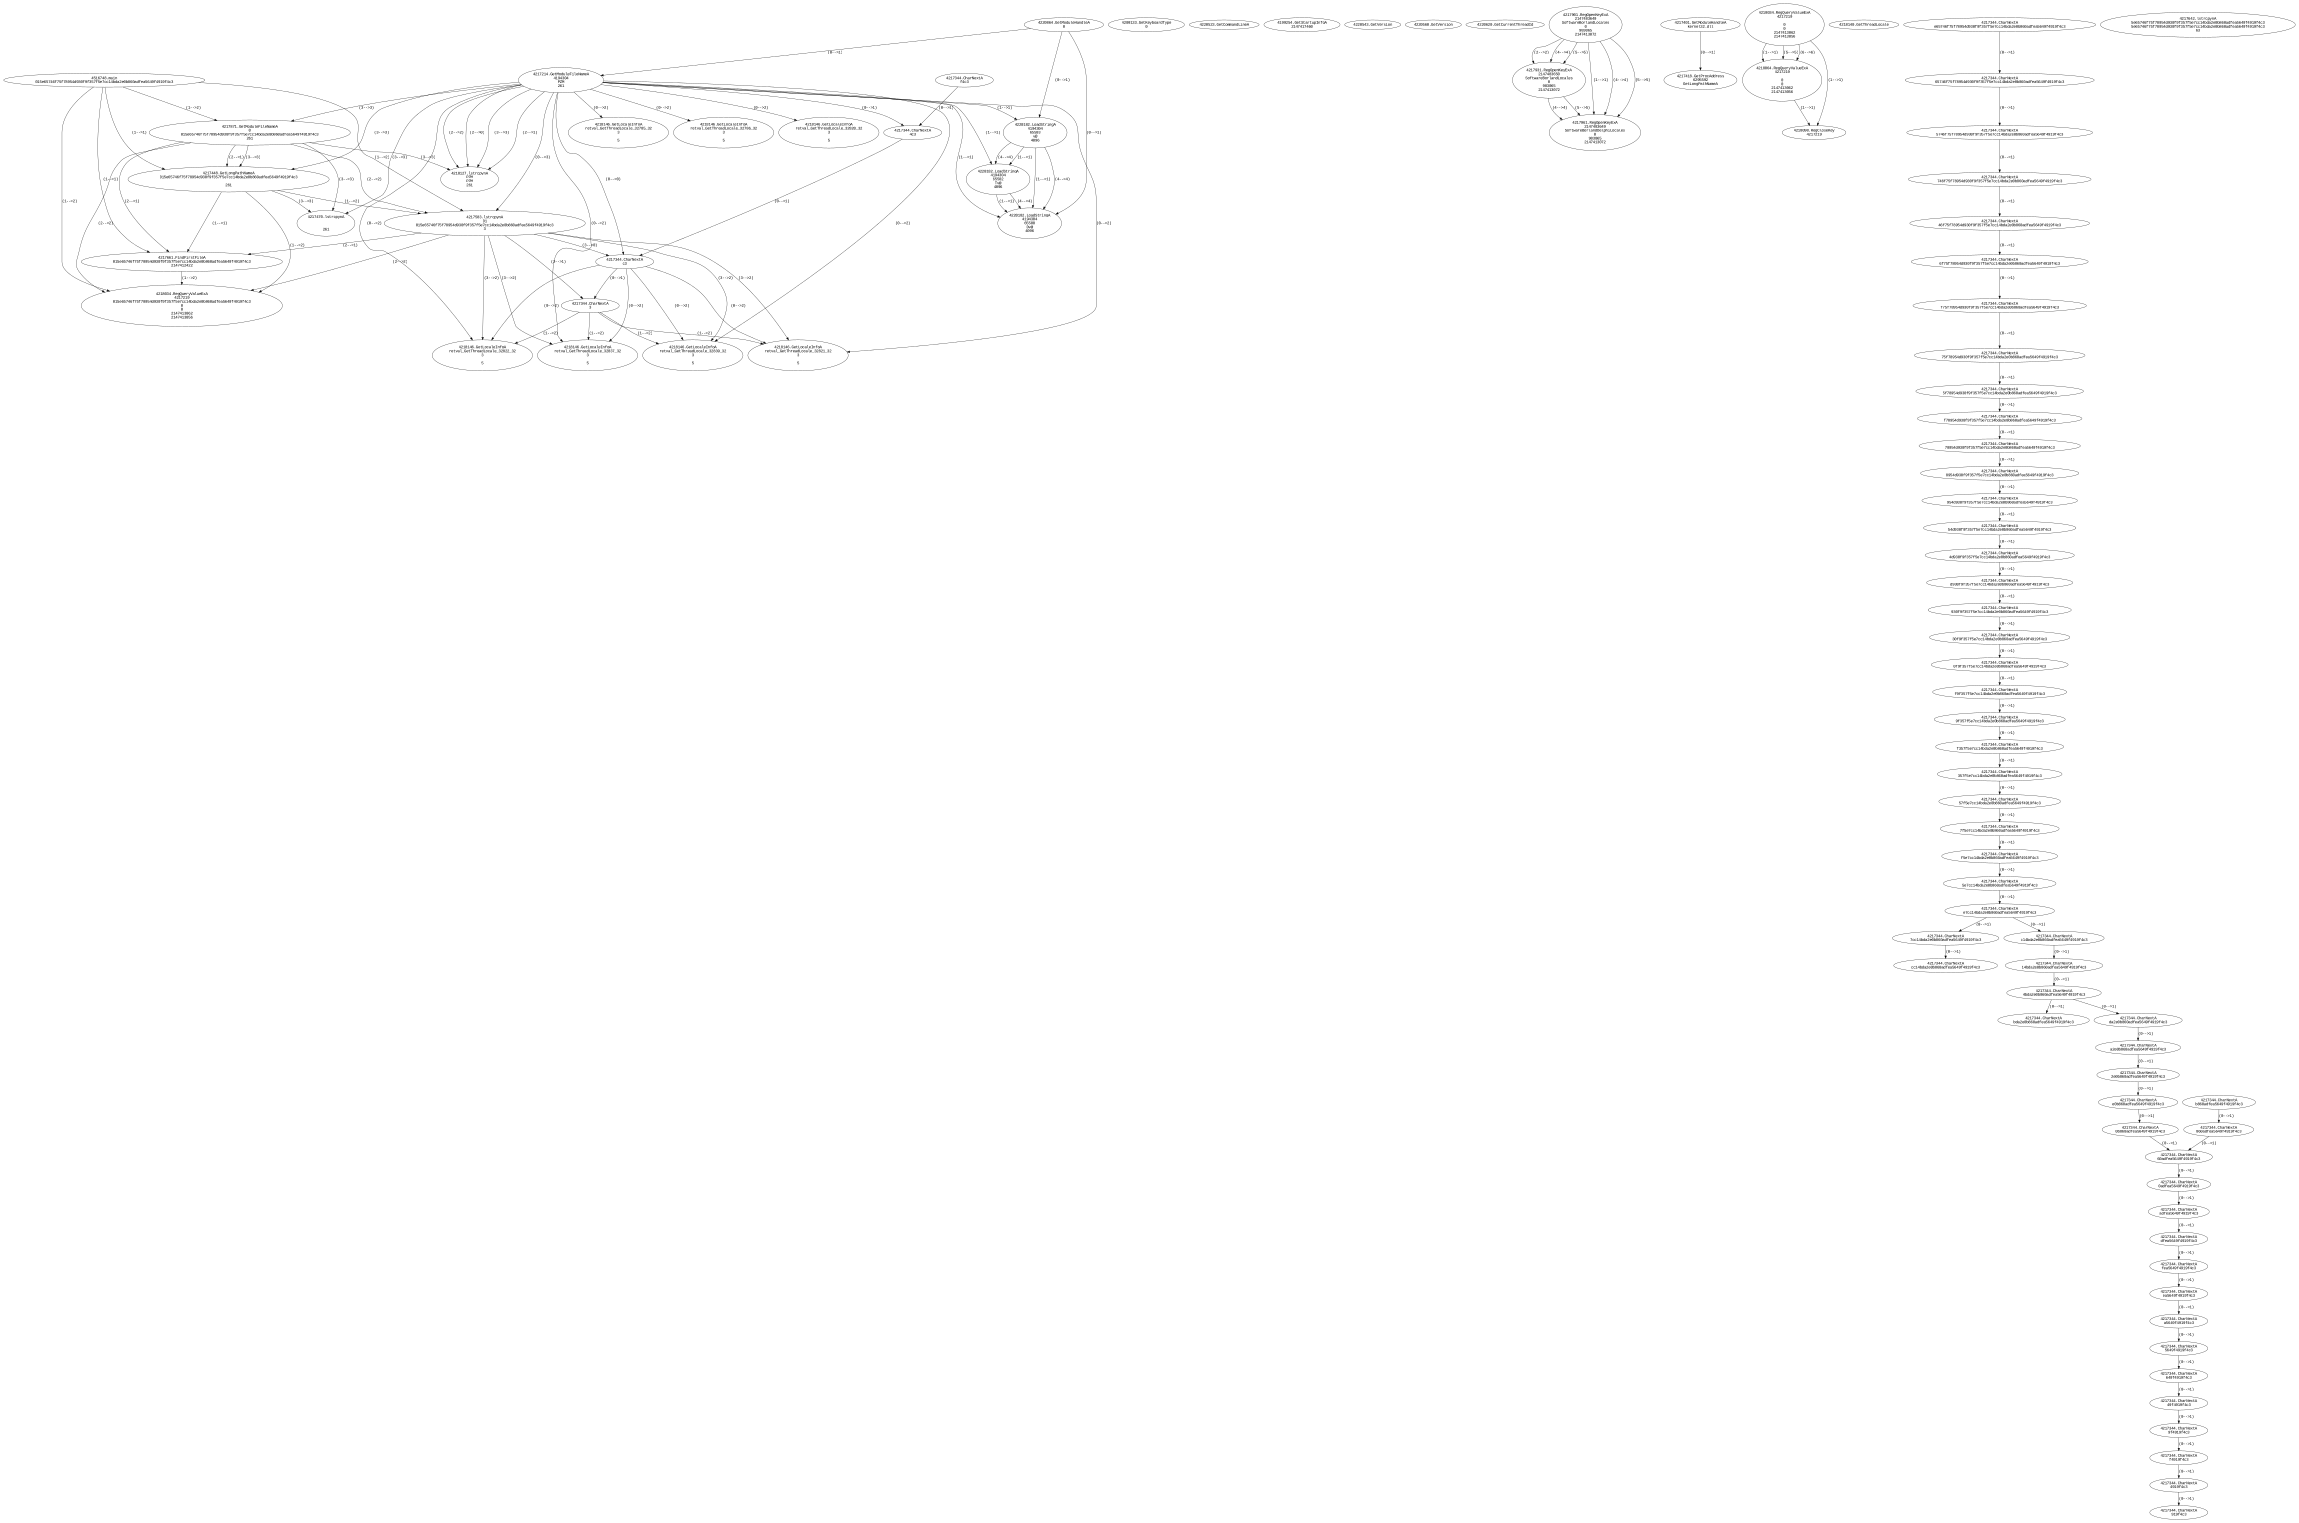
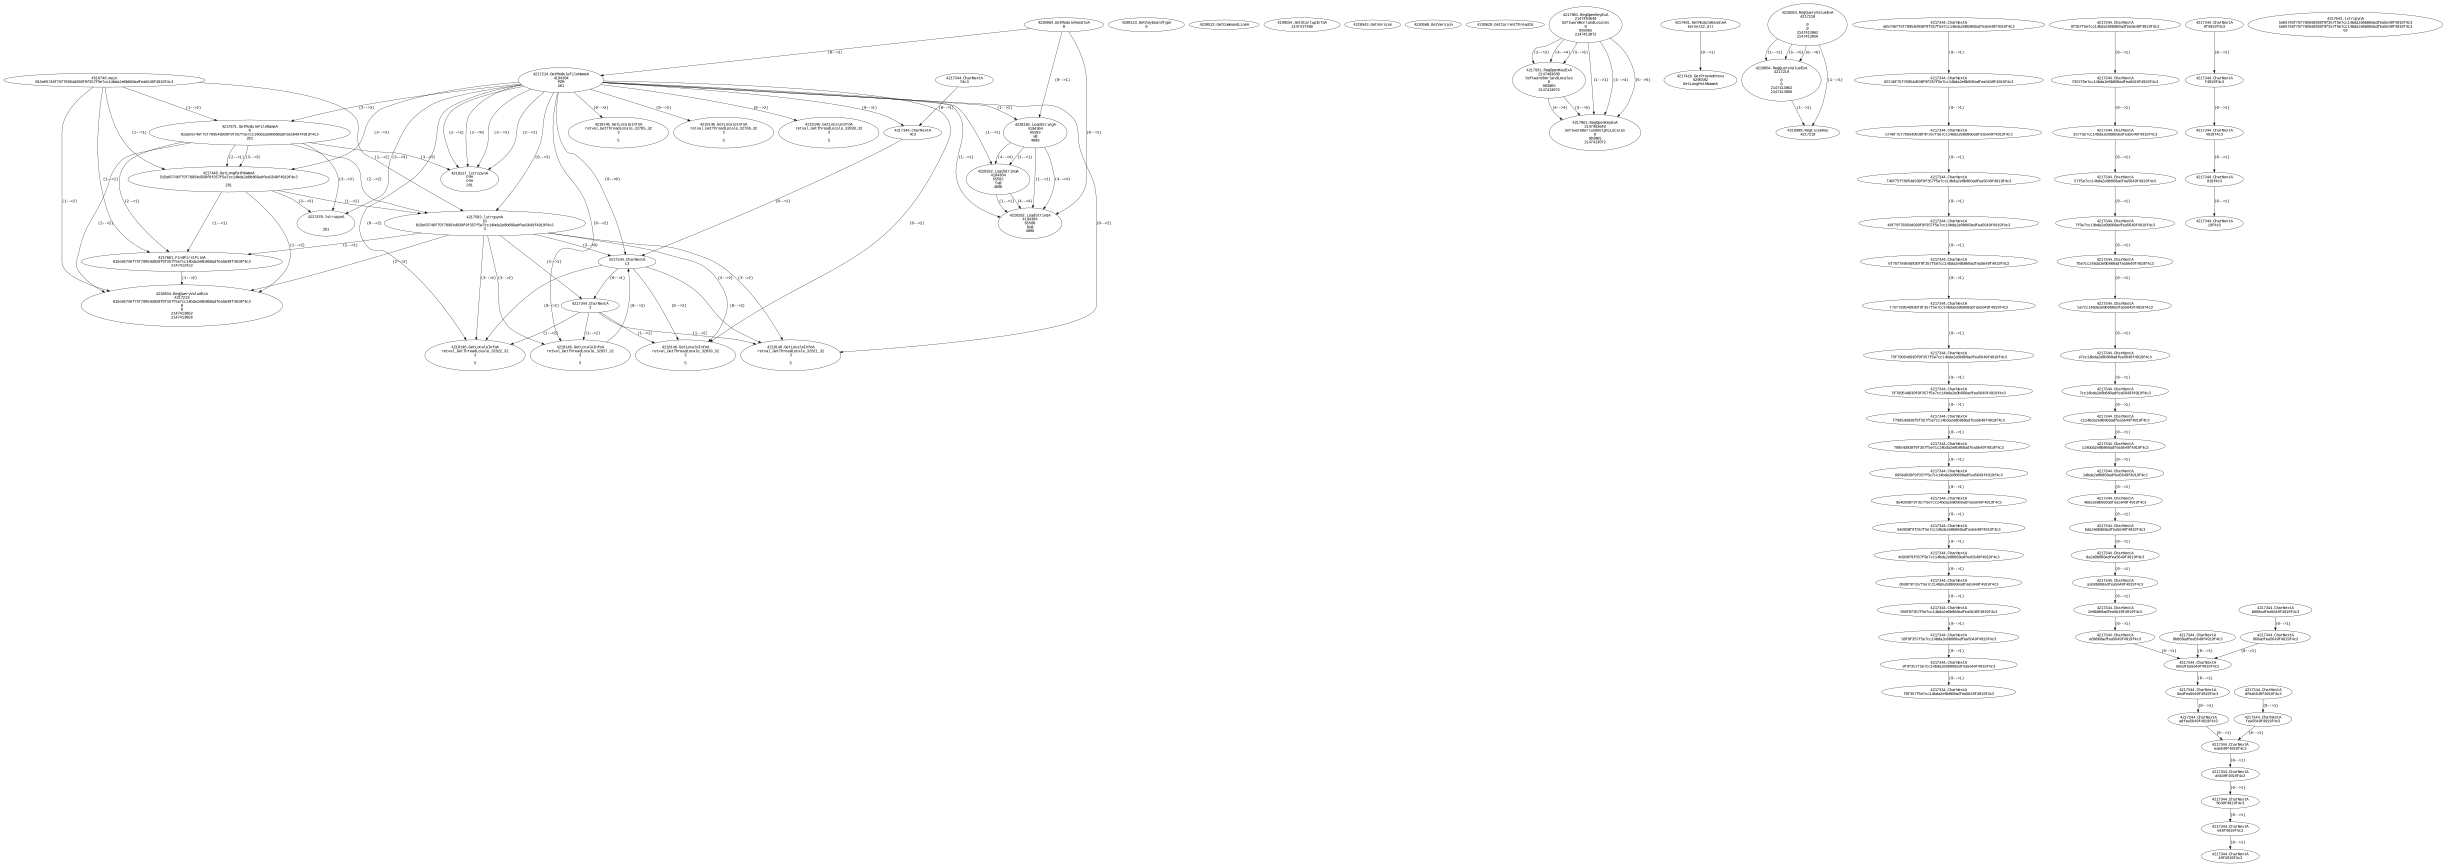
(1864, 25) -> none
none -> (2214, 223)
(627, 306) -> (628, 310)
(2000, 704) -> none
(2026, 924) -> (2115, 431)
(2095, 1006) -> (2115, 540)
(2139, 1115) -> (2155, 651)
(2179, 1224) -> (2213, 732)
(2179, 1415) -> none
